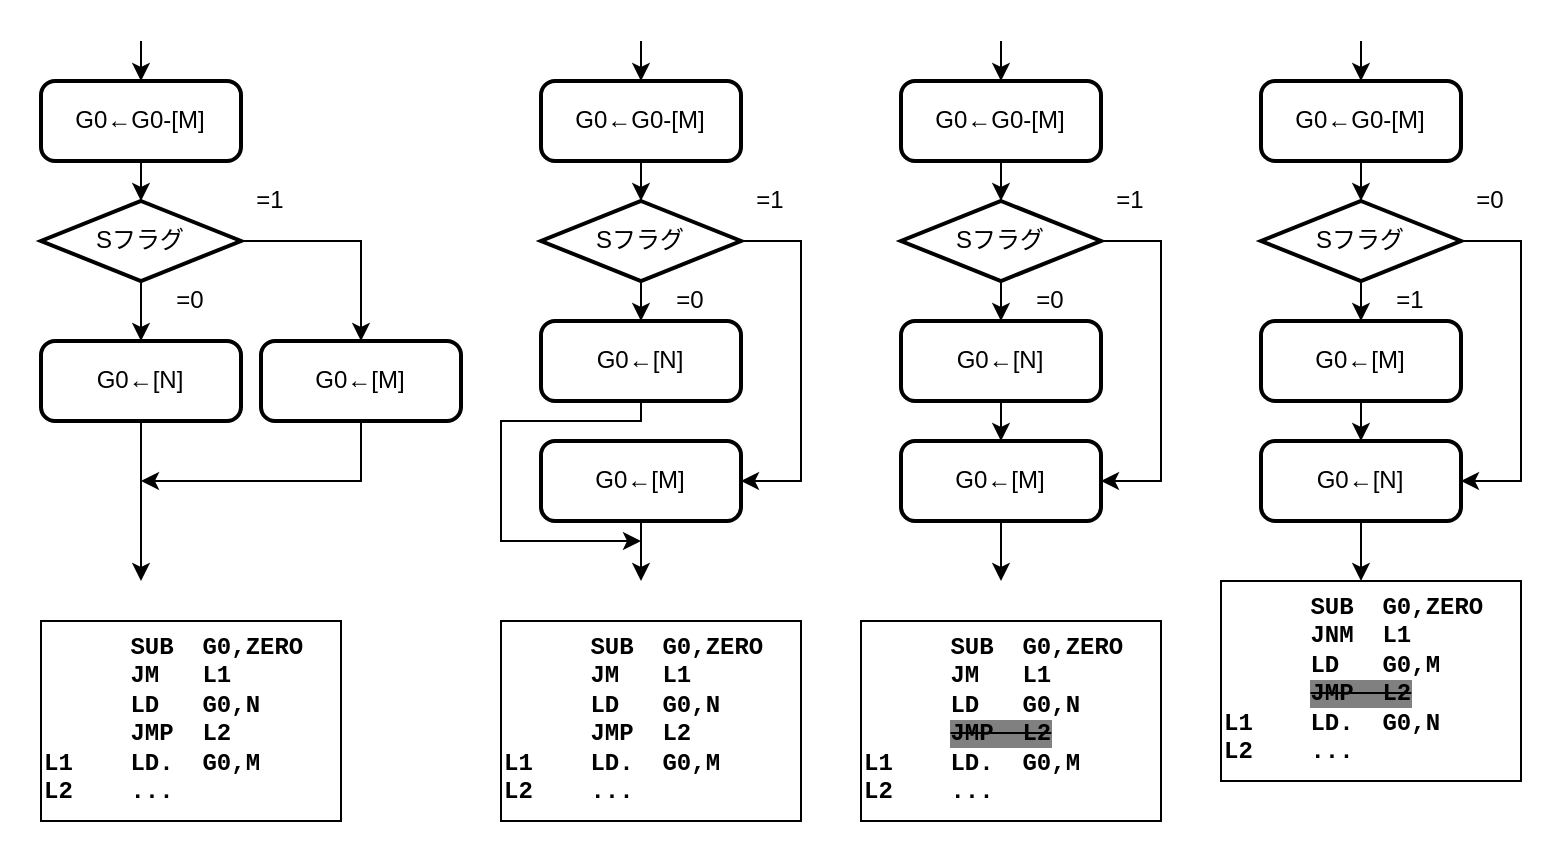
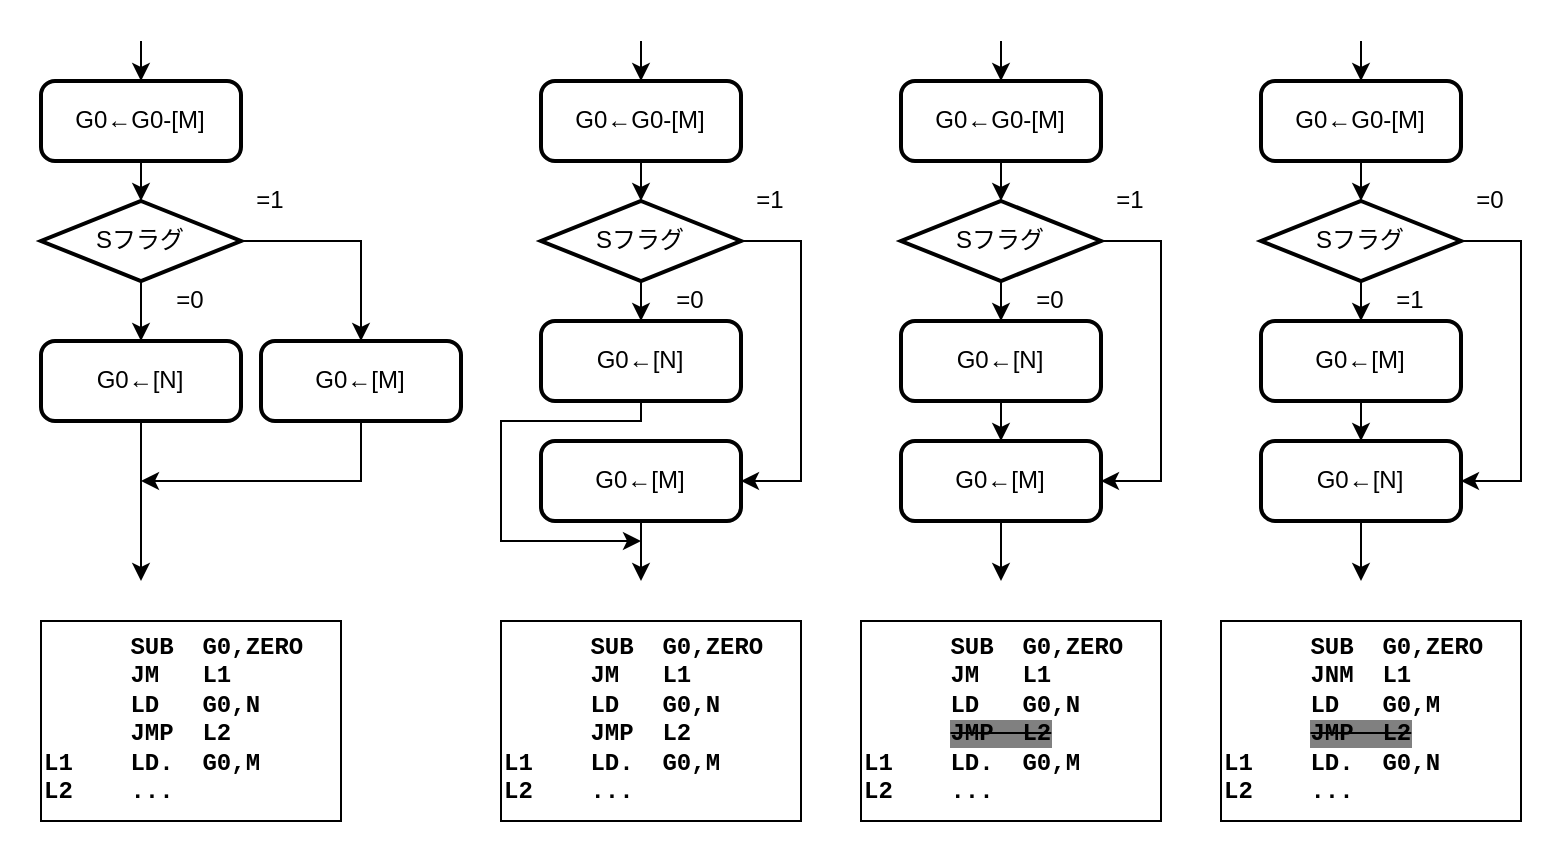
(1371, 681) -> (1371, 721)
